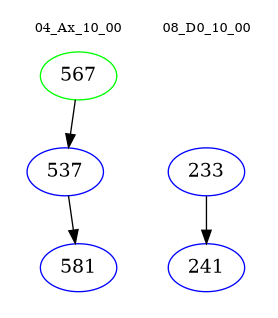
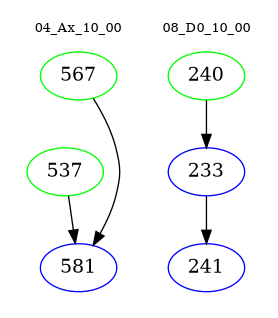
none -> (206, 76)
(73, 117) -> (119, 165)
(65, 172) -> (65, 172)
